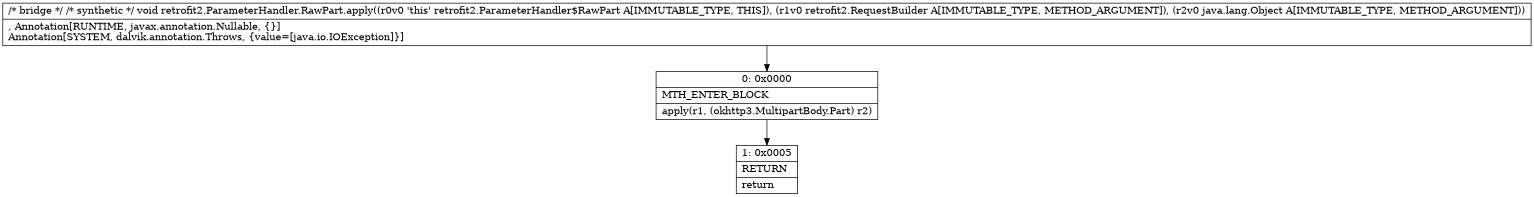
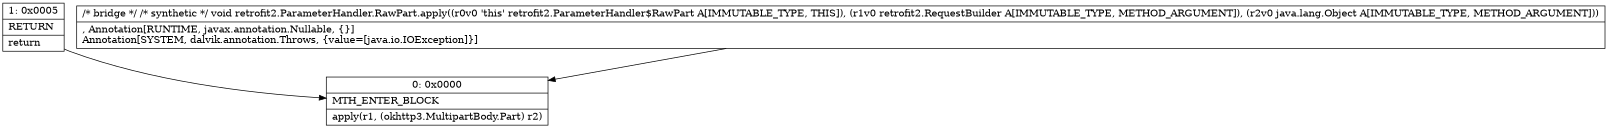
(767, 129) -> (190, 82)
